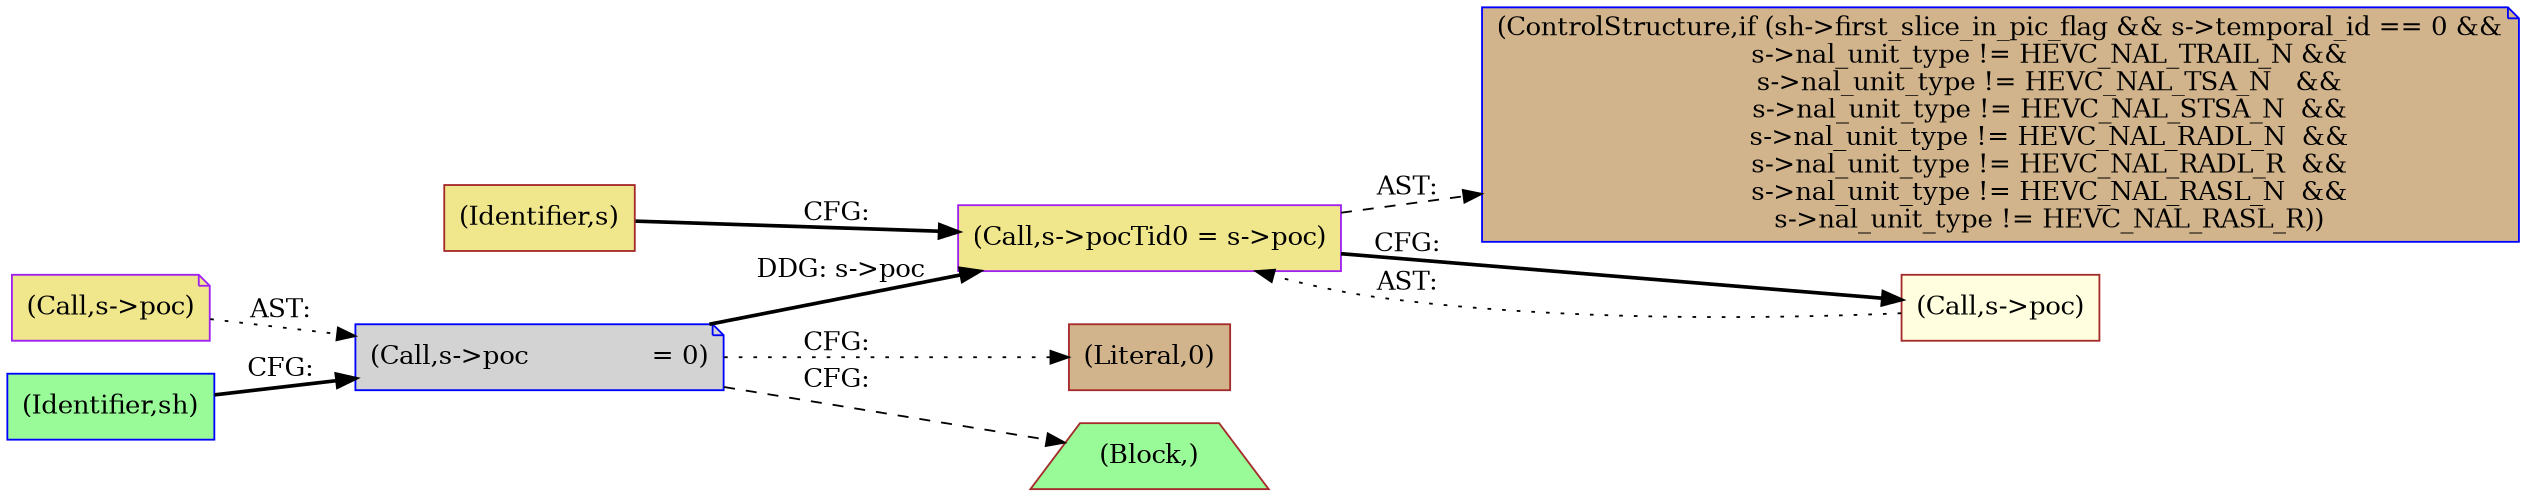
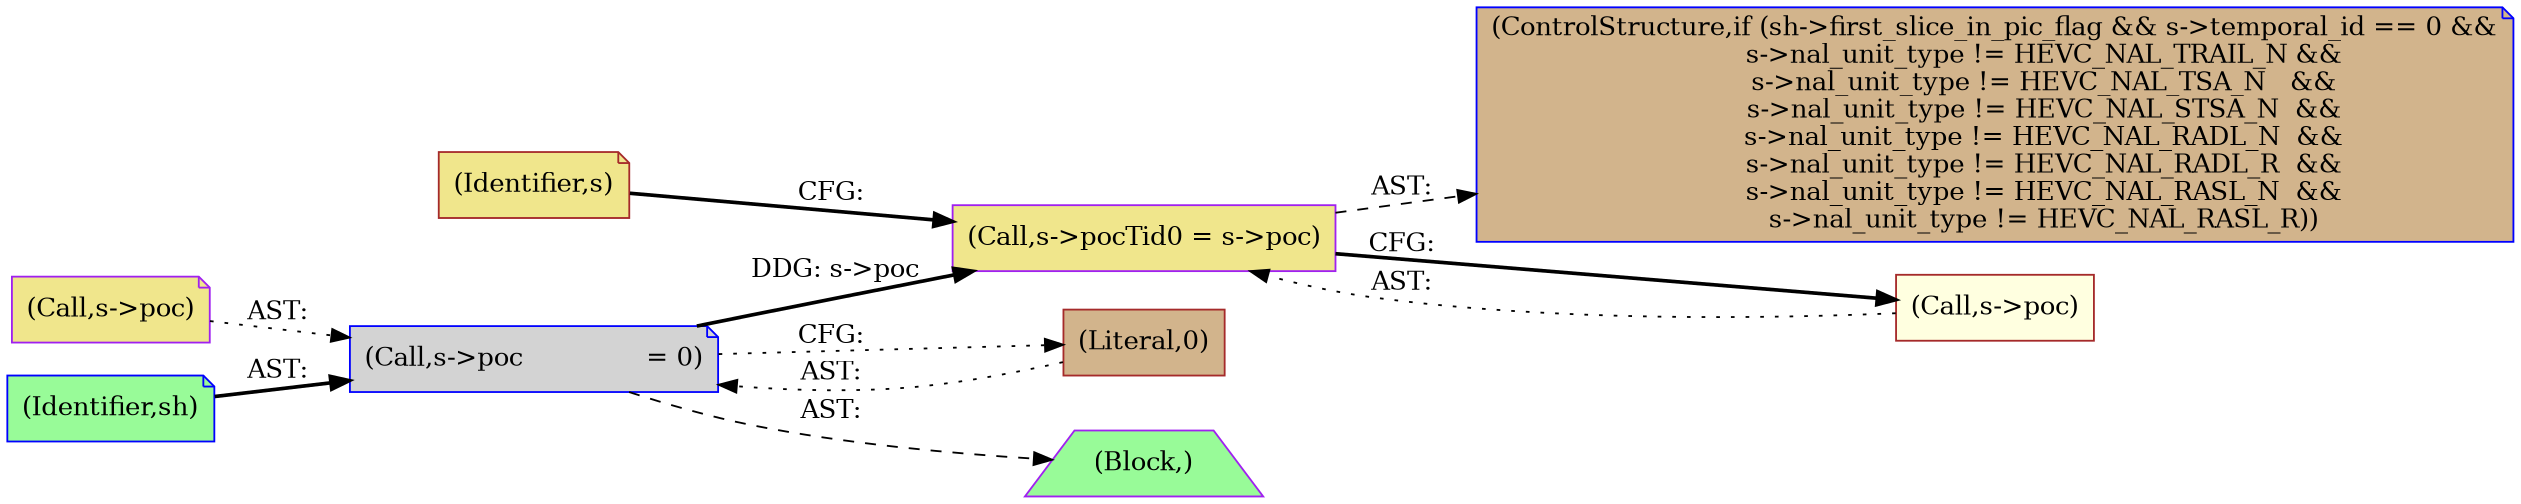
(540, 218) -> (534, 185)
(285, 369) -> (282, 371)
(841, 380) -> (835, 411)
none -> (901, 388)
(111, 407) -> (111, 409)
(1150, 456) -> (1144, 463)
